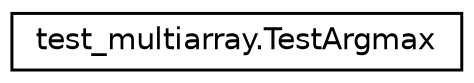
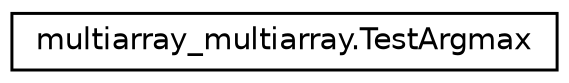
(237, 42) -> (285, 42)
